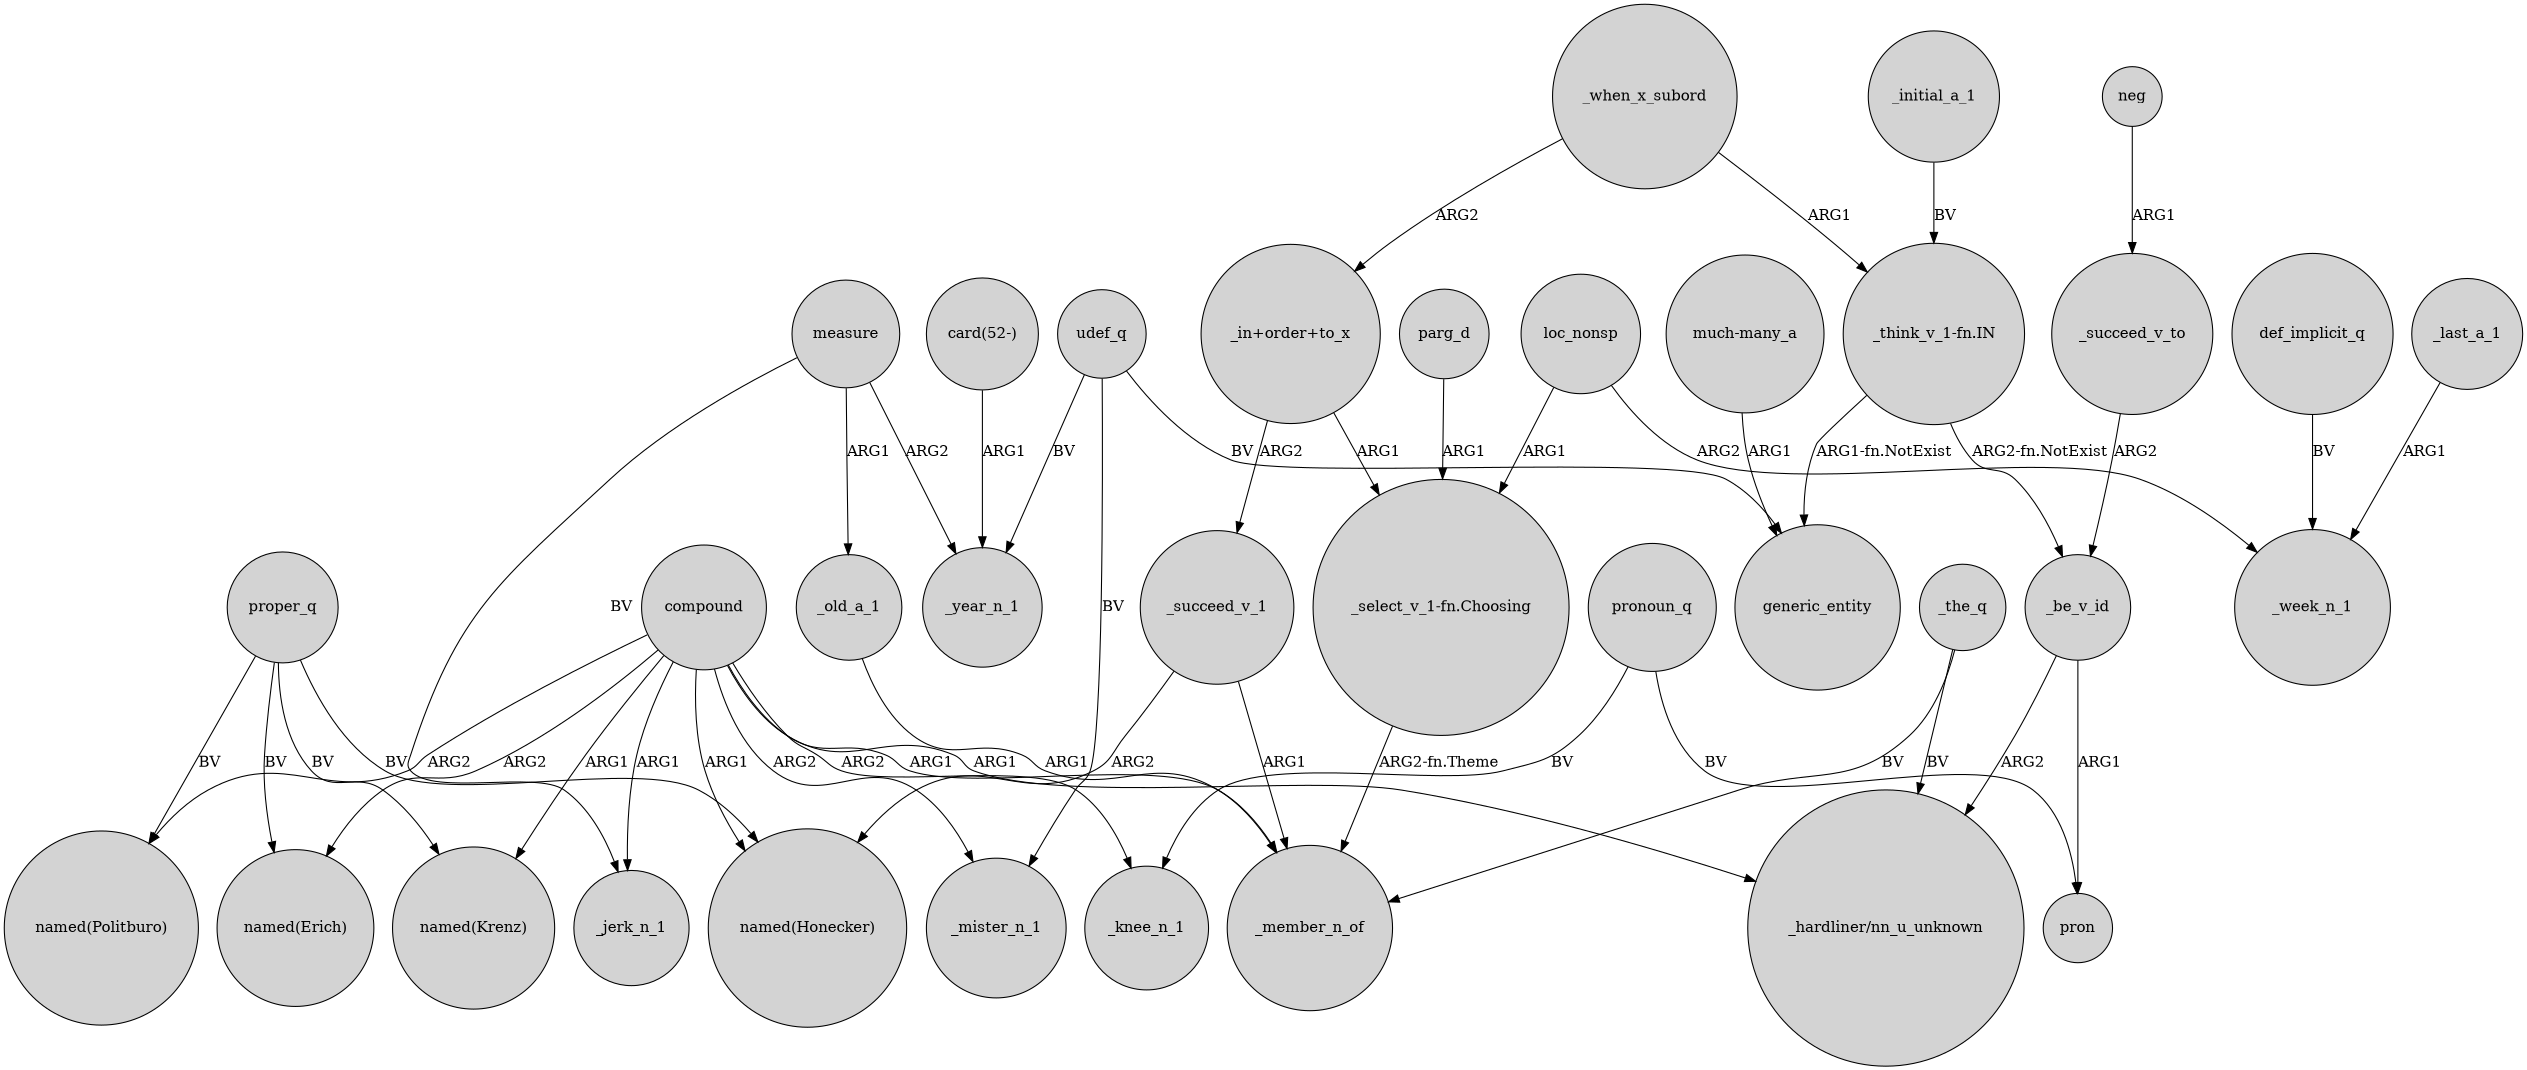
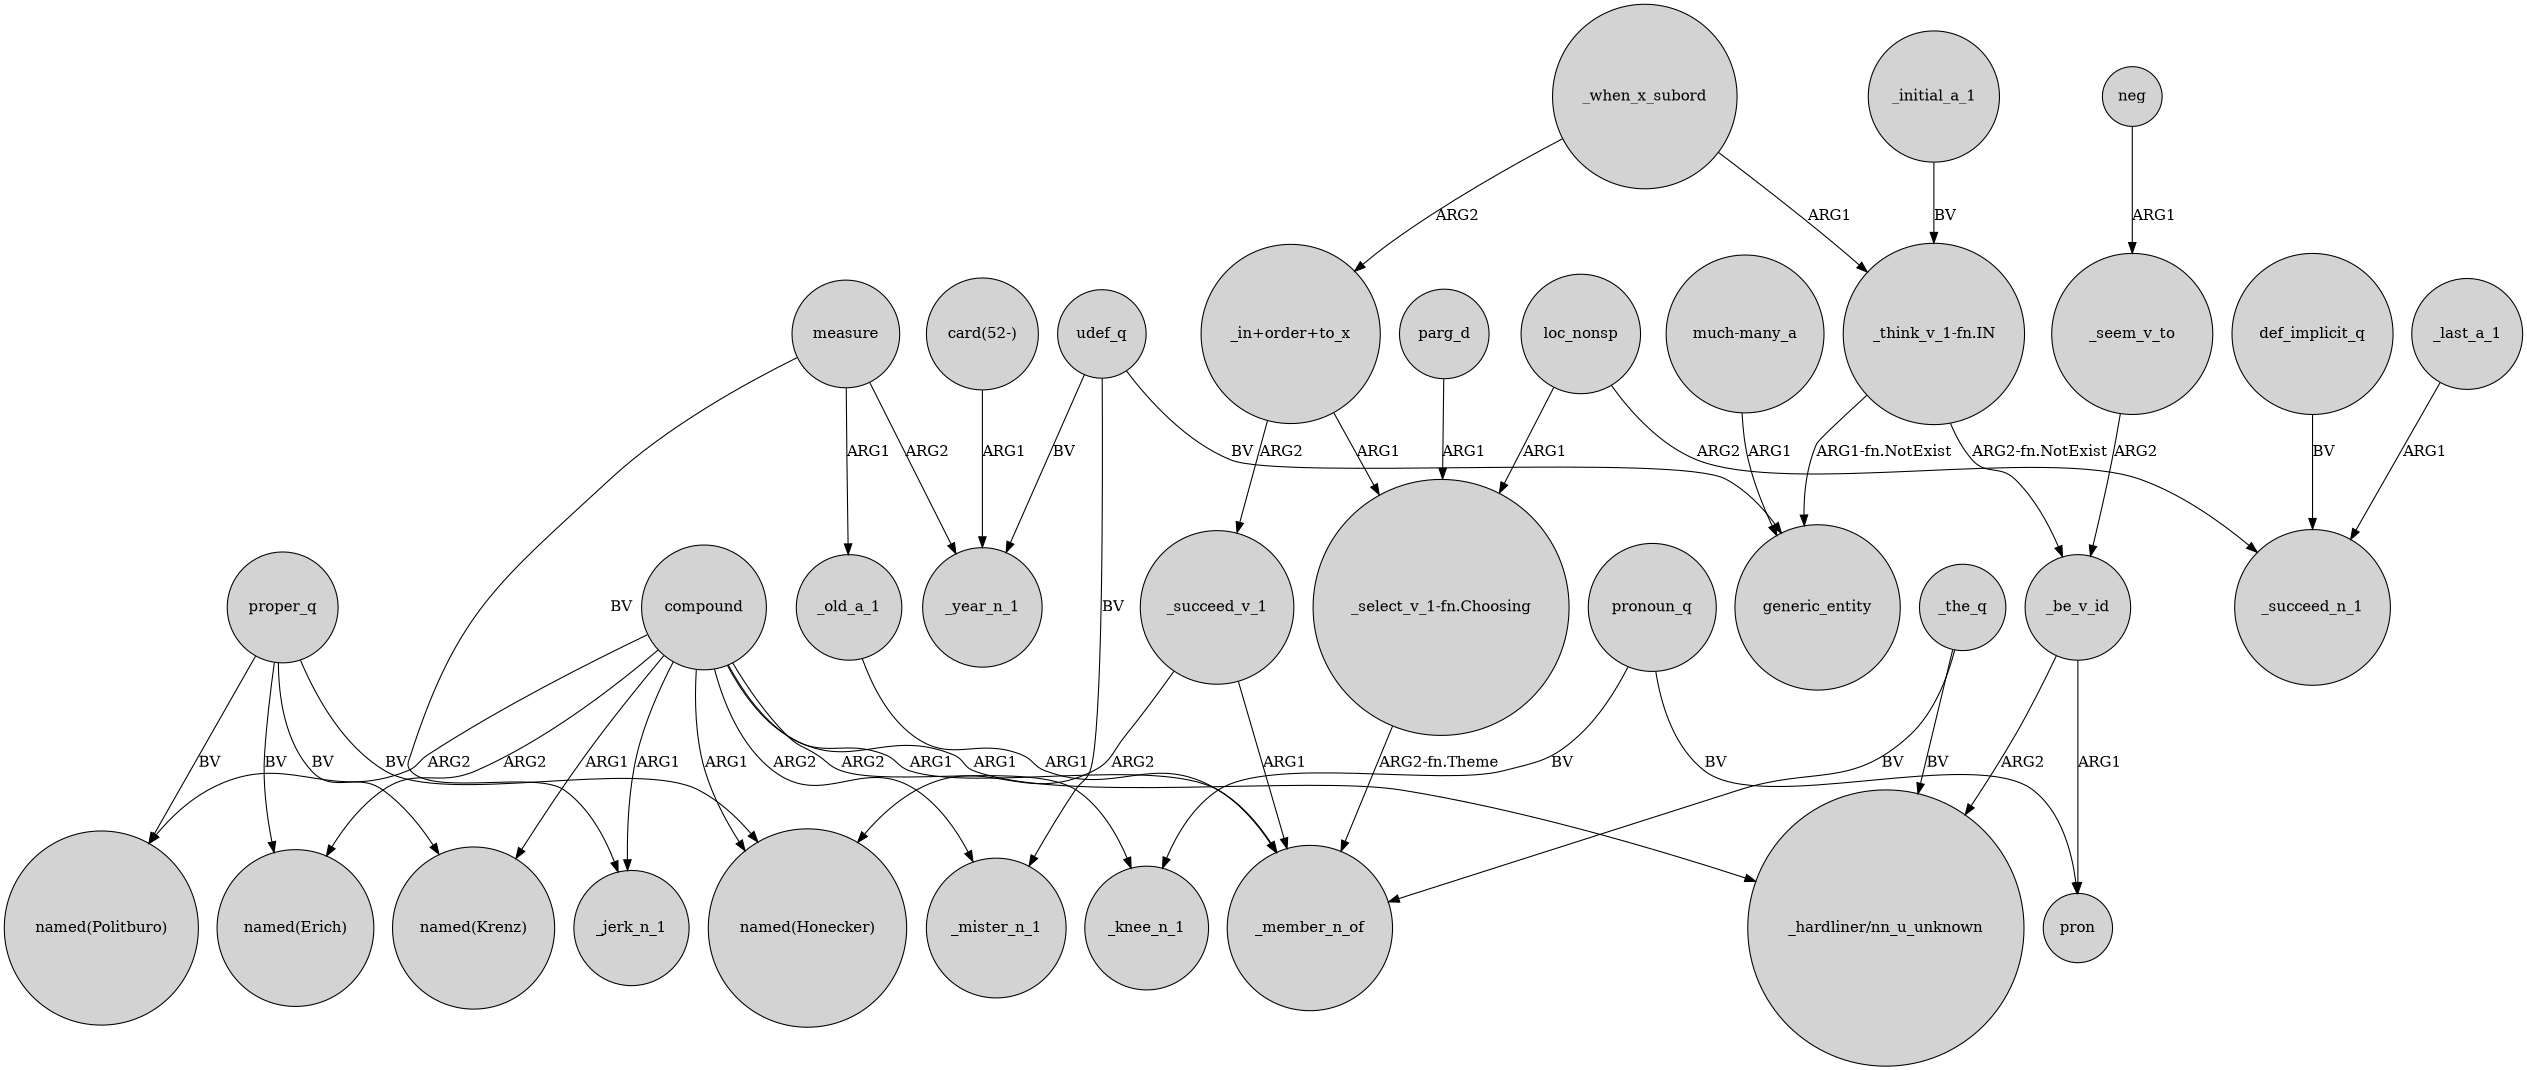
(2132, 334) -> (2132, 334)
(2313, 607) -> (2313, 607)
